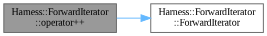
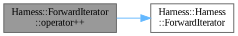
(207, 18) -> (192, 18)
